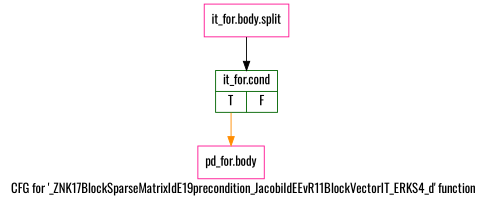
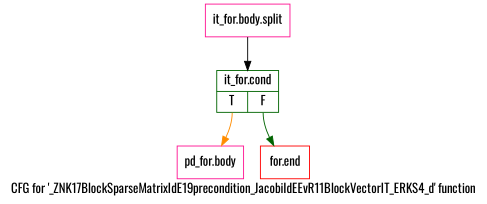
none -> (285, 162)
